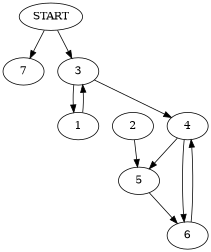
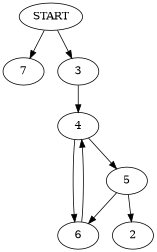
(78, 126) -> none
(136, 150) -> (129, 204)
